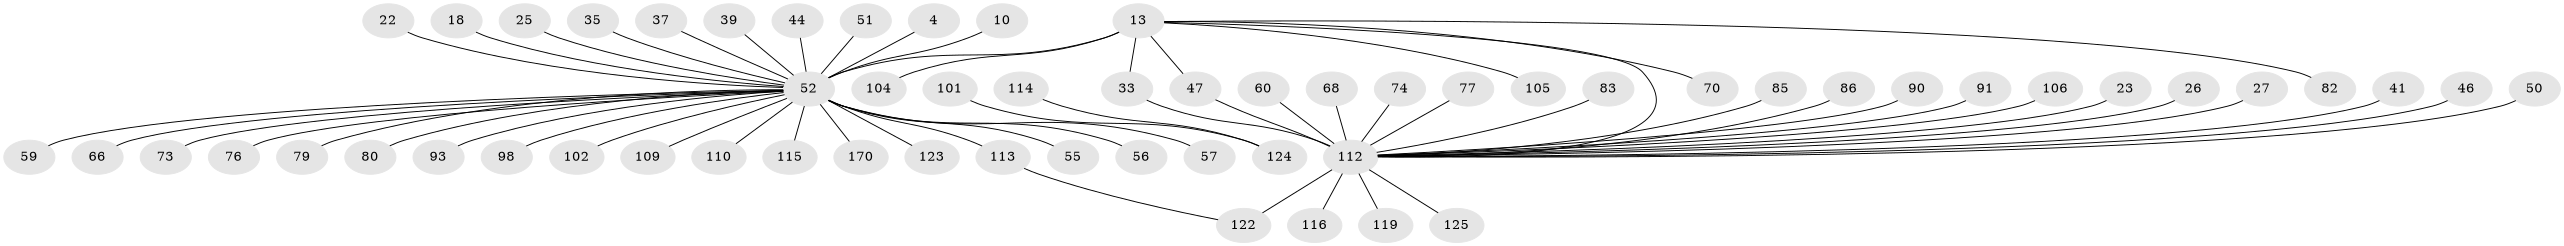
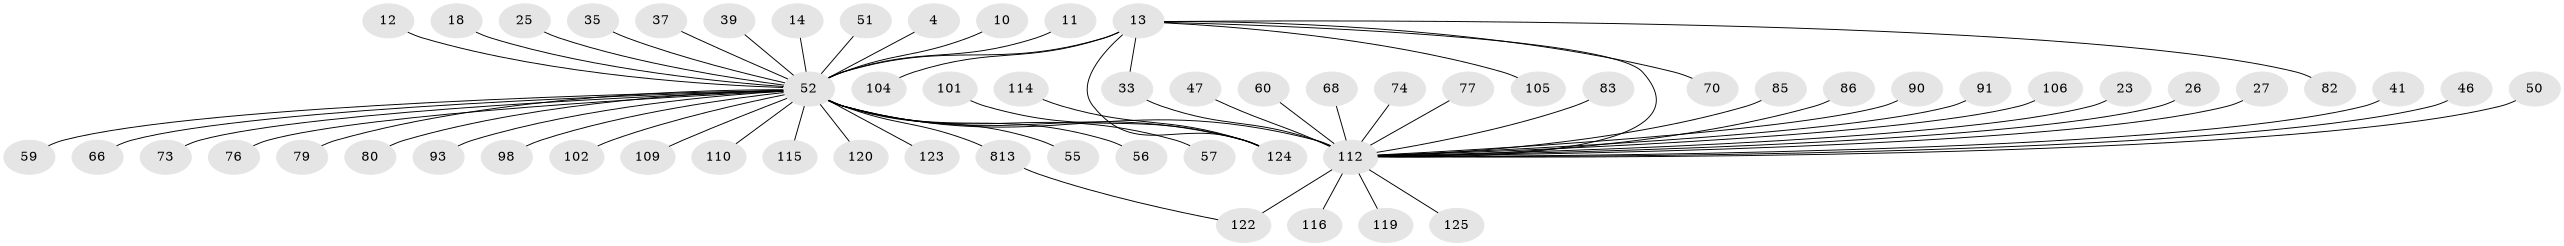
(388, 21) -> (388, 21)
(798, 21) -> (798, 21)
none -> (1070, 21)
(1167, 55) -> (1093, 106)
none -> (1044, 124)
none -> (1079, 124)
(861, 157) -> (861, 157)
(1003, 157) -> (1003, 157)
